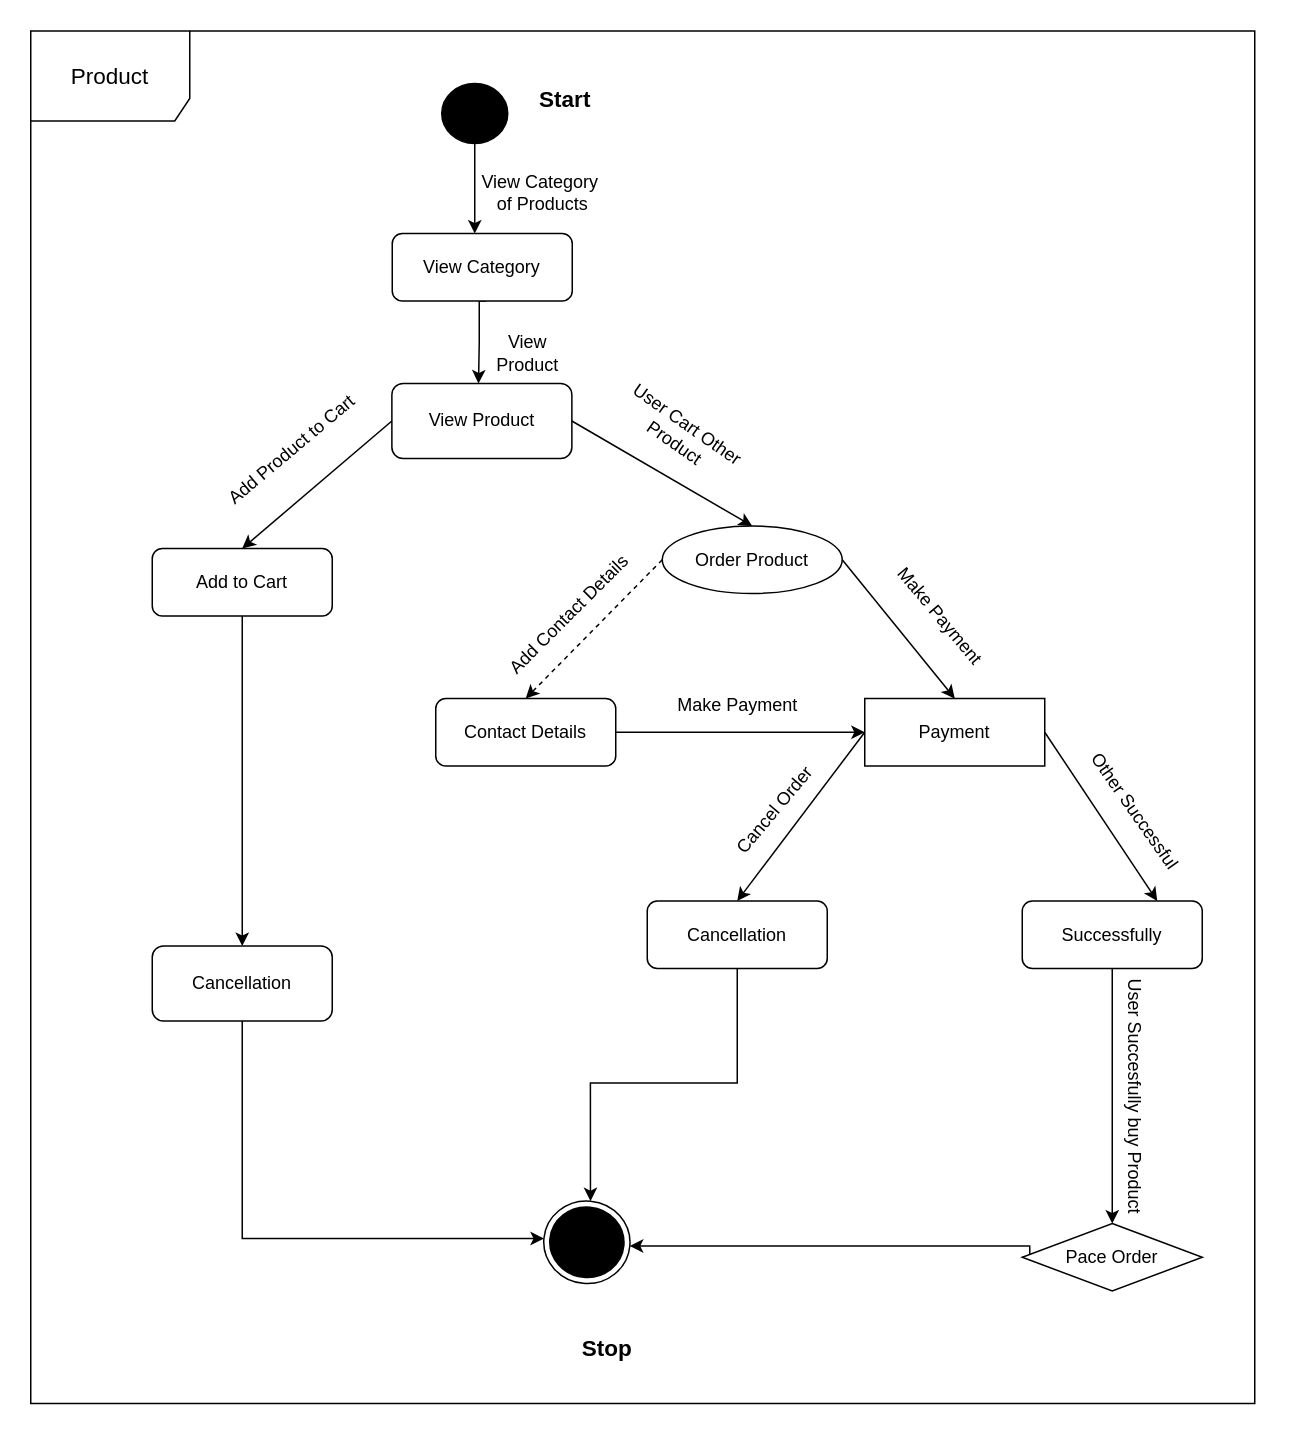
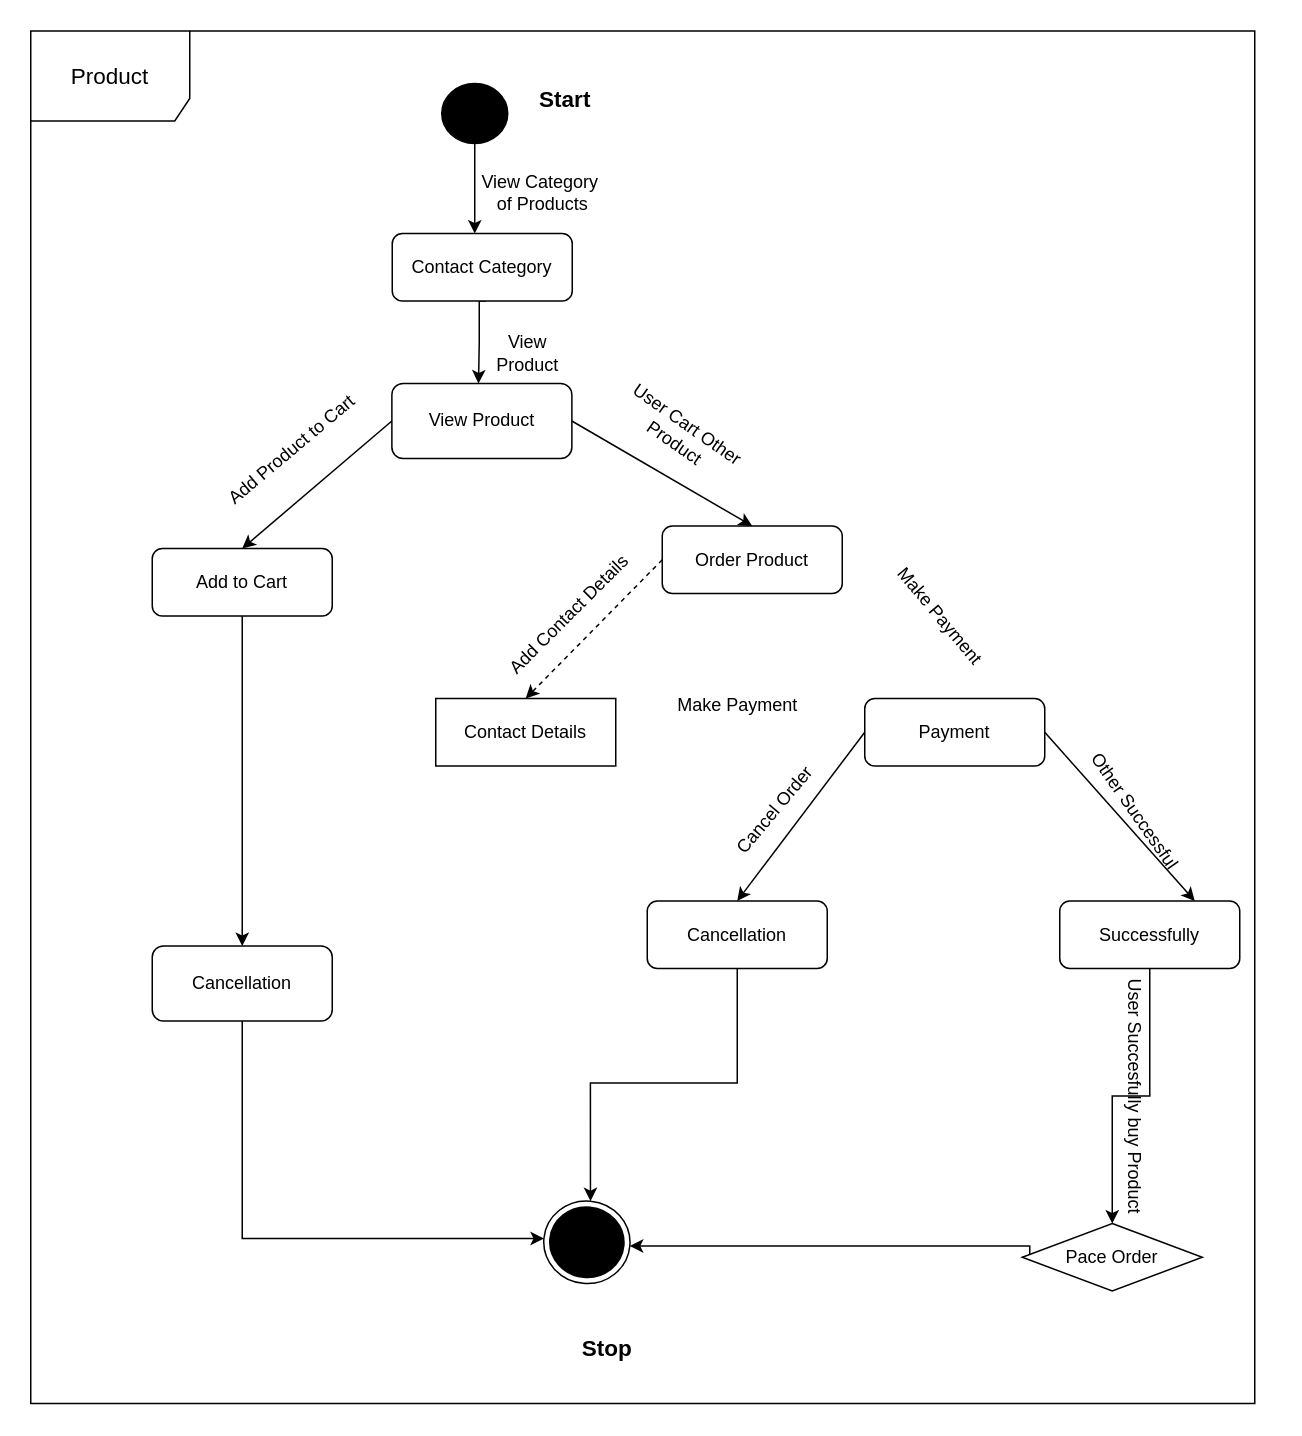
(482, 268) -> (482, 268)
(752, 560) -> (752, 560)
(895, 625) -> none
(526, 732) -> (526, 732)
(735, 732) -> none
(955, 732) -> (955, 732)
(1112, 935) -> (1150, 935)
